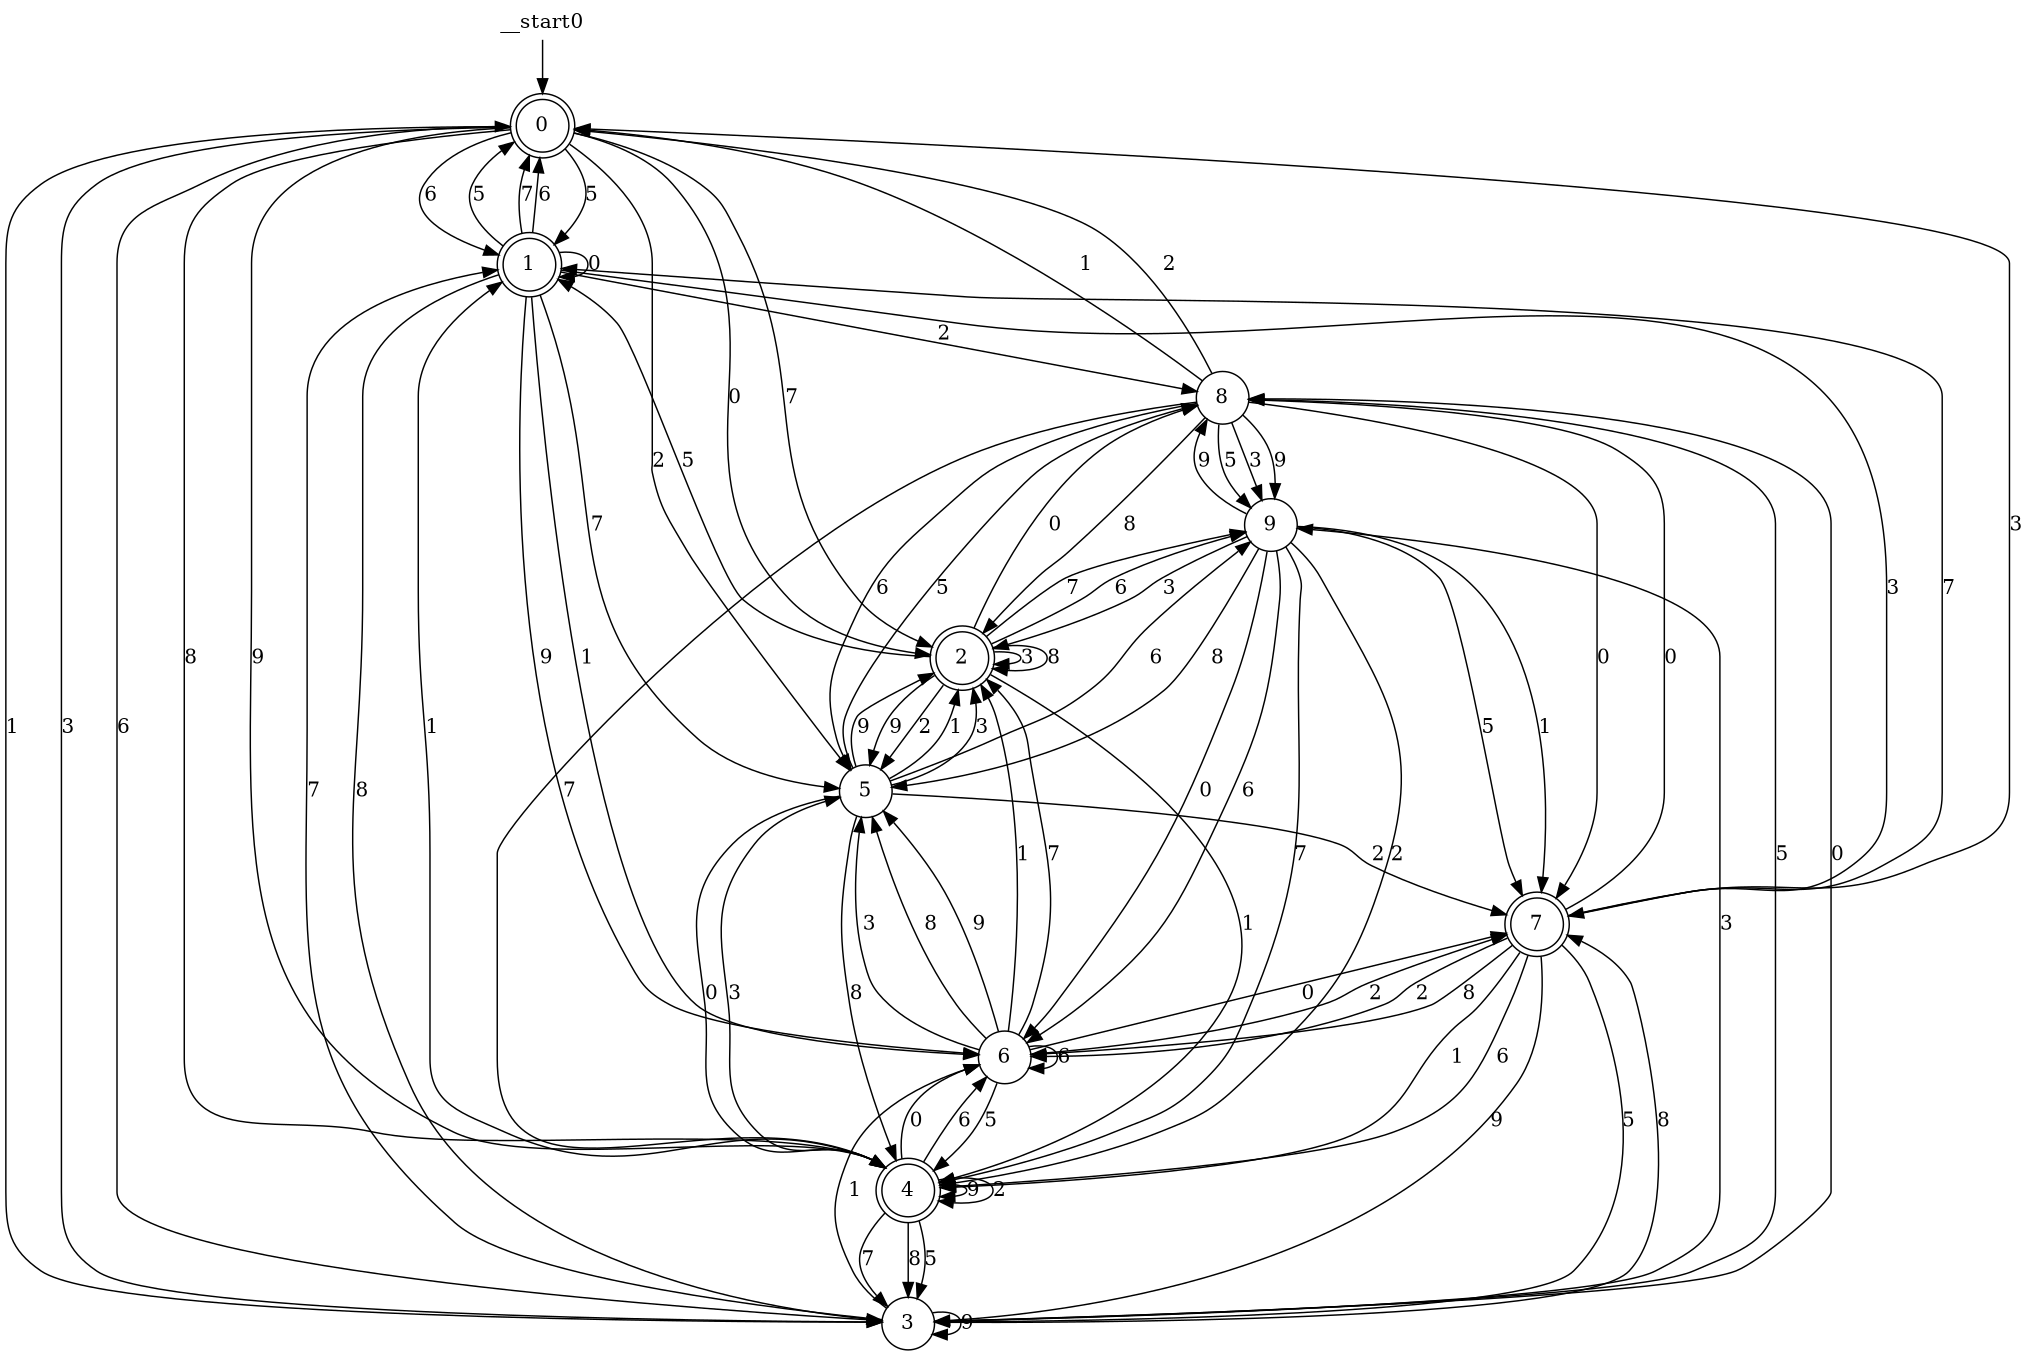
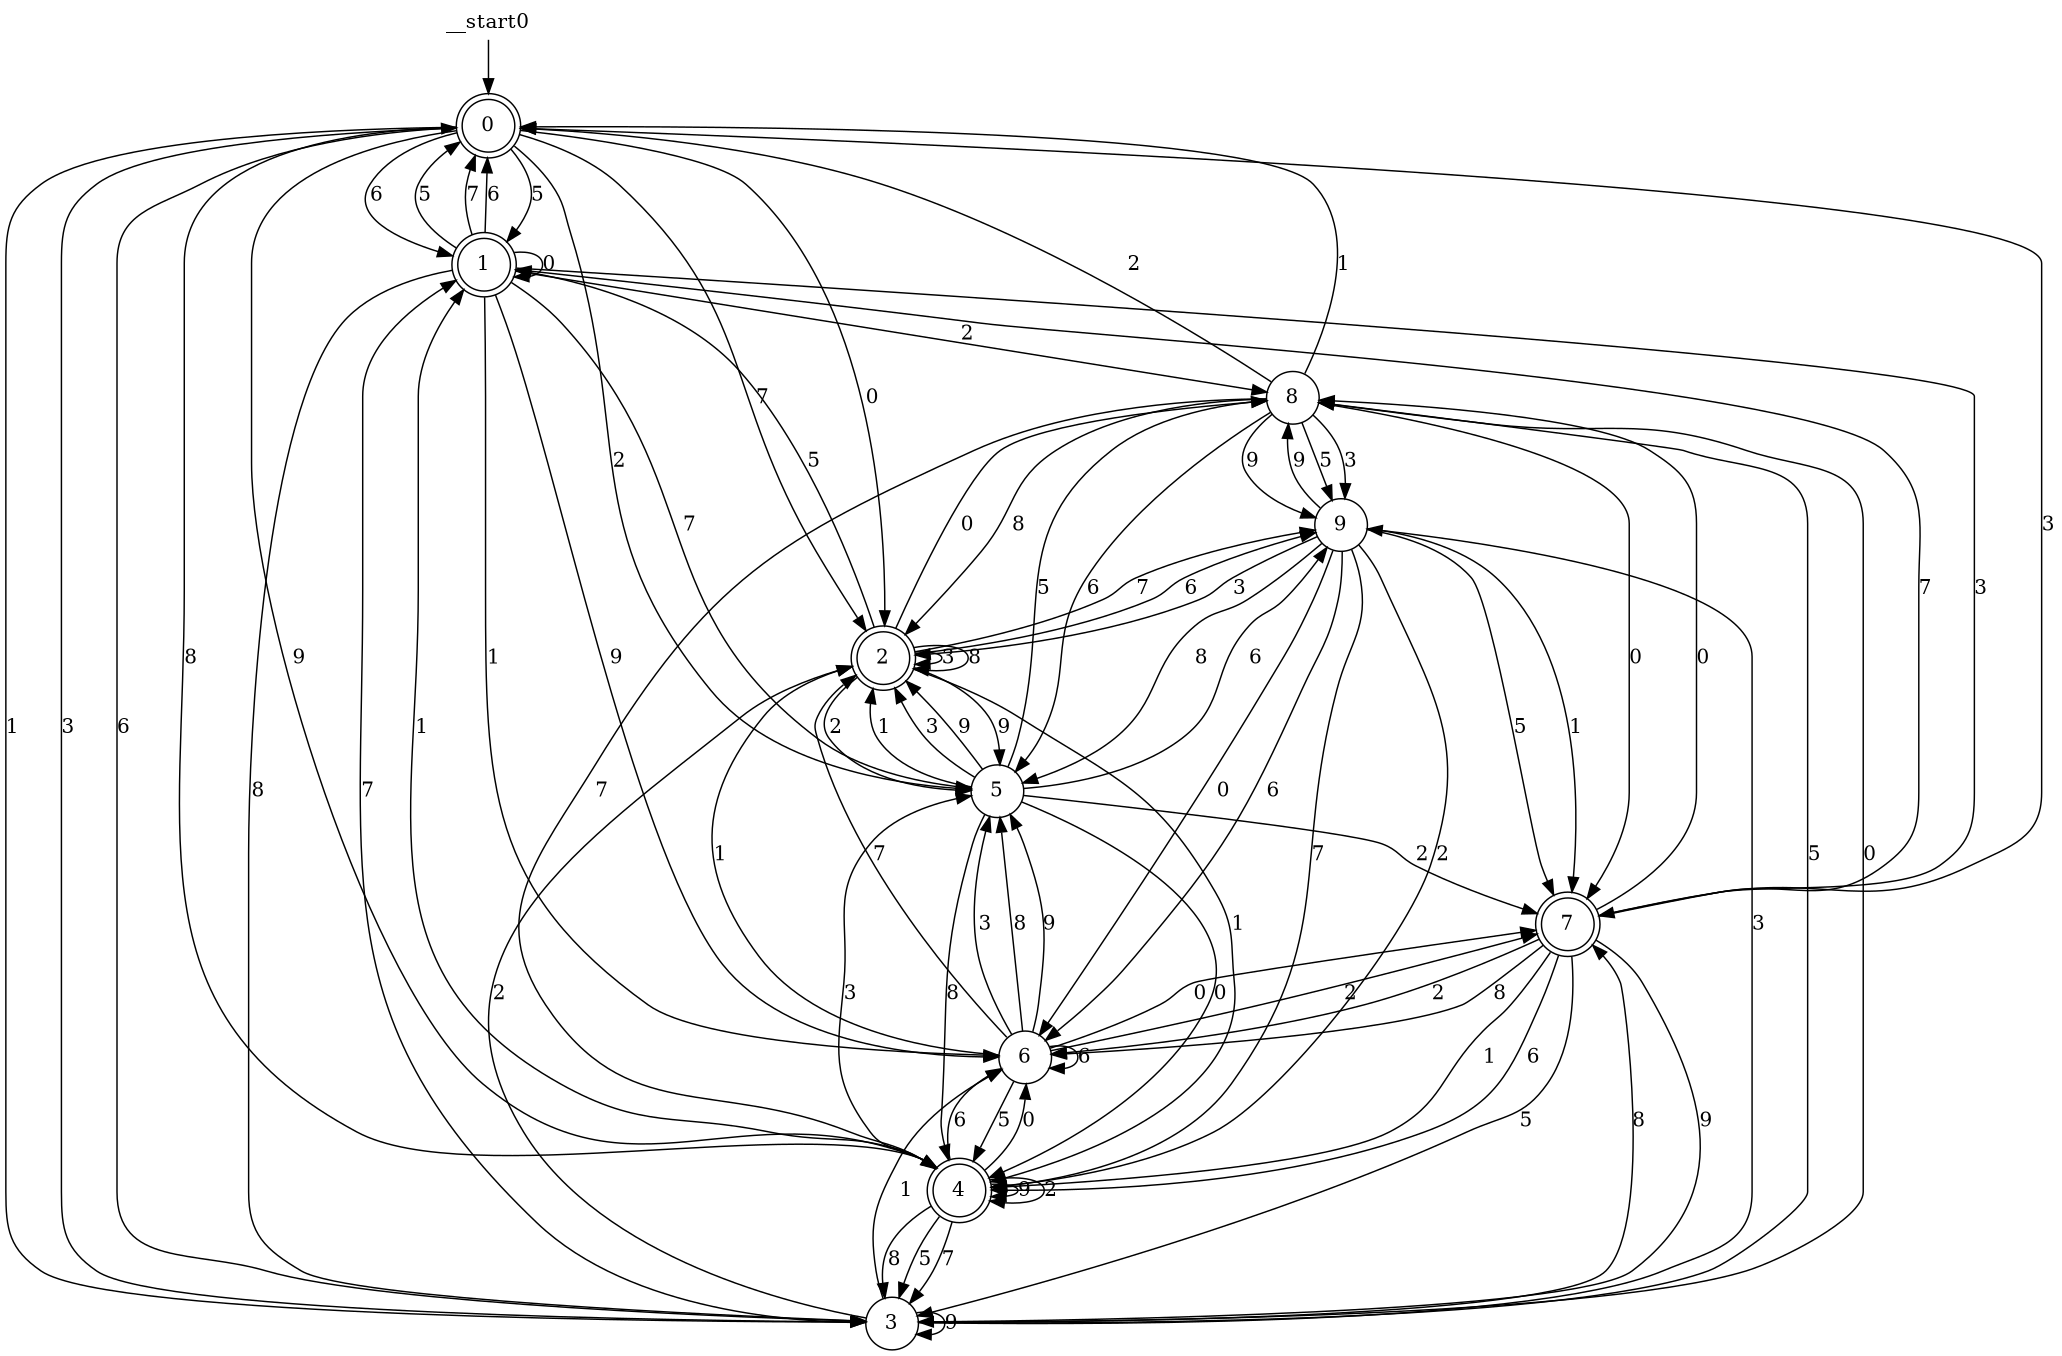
none -> (493, 1048)
